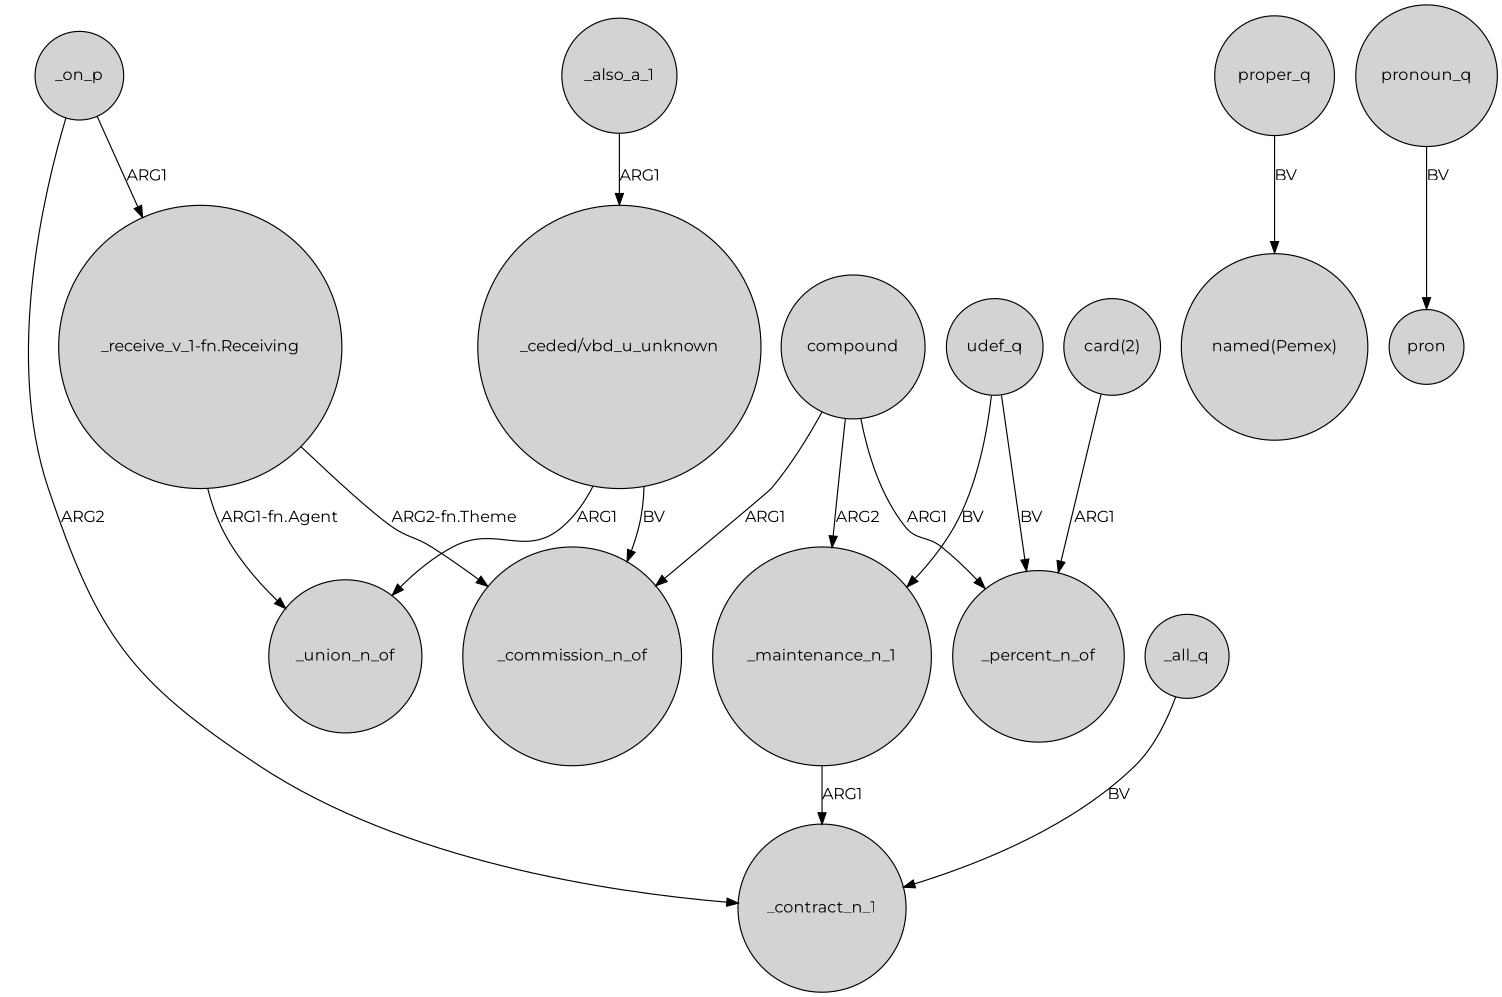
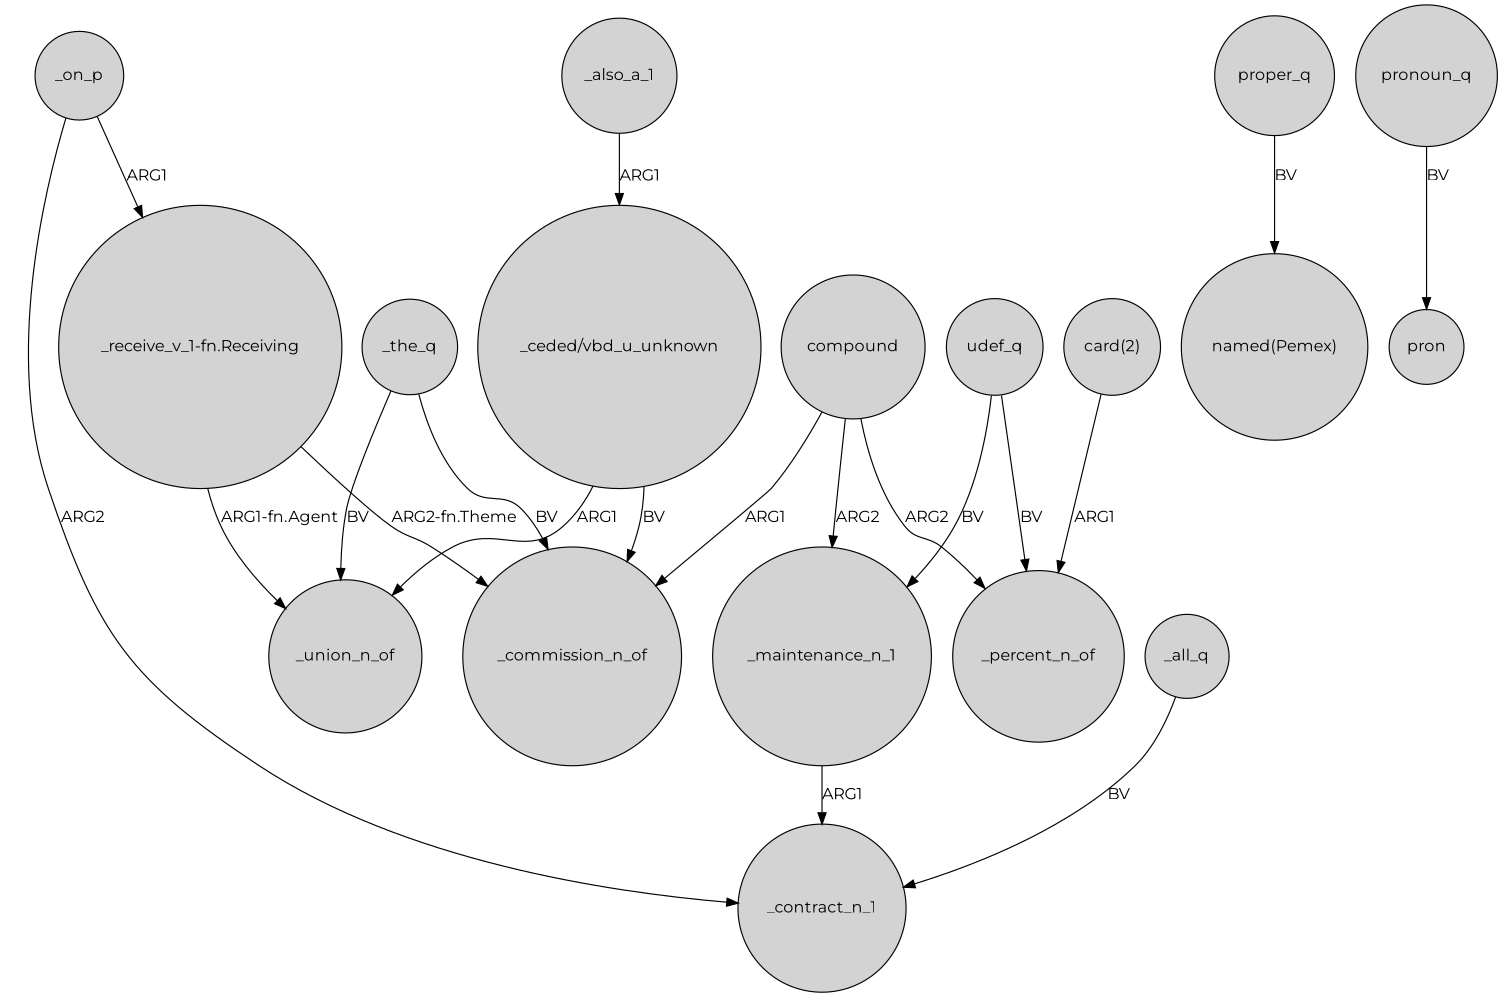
none -> (410, 347)
(927, 518) -> (927, 518)
